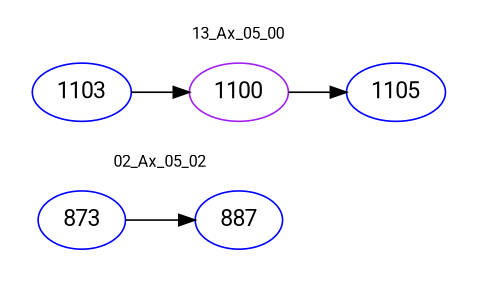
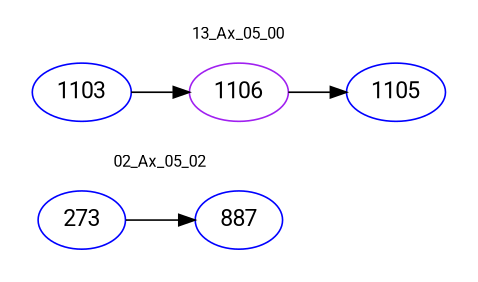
(239, 92) -> (239, 92)
(82, 220) -> (82, 220)
